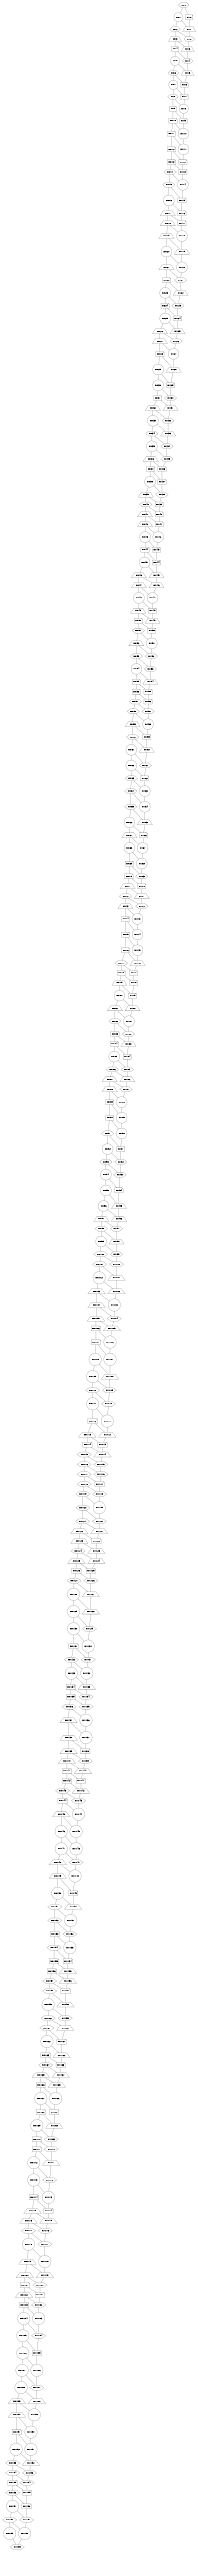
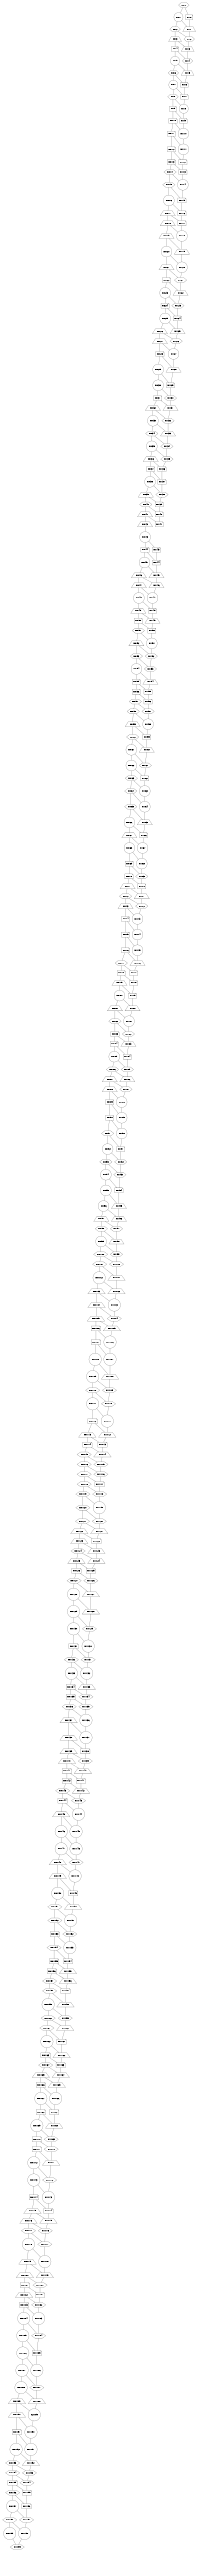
(158, 537) -> none
(34, 2415) -> (34, 2415)
